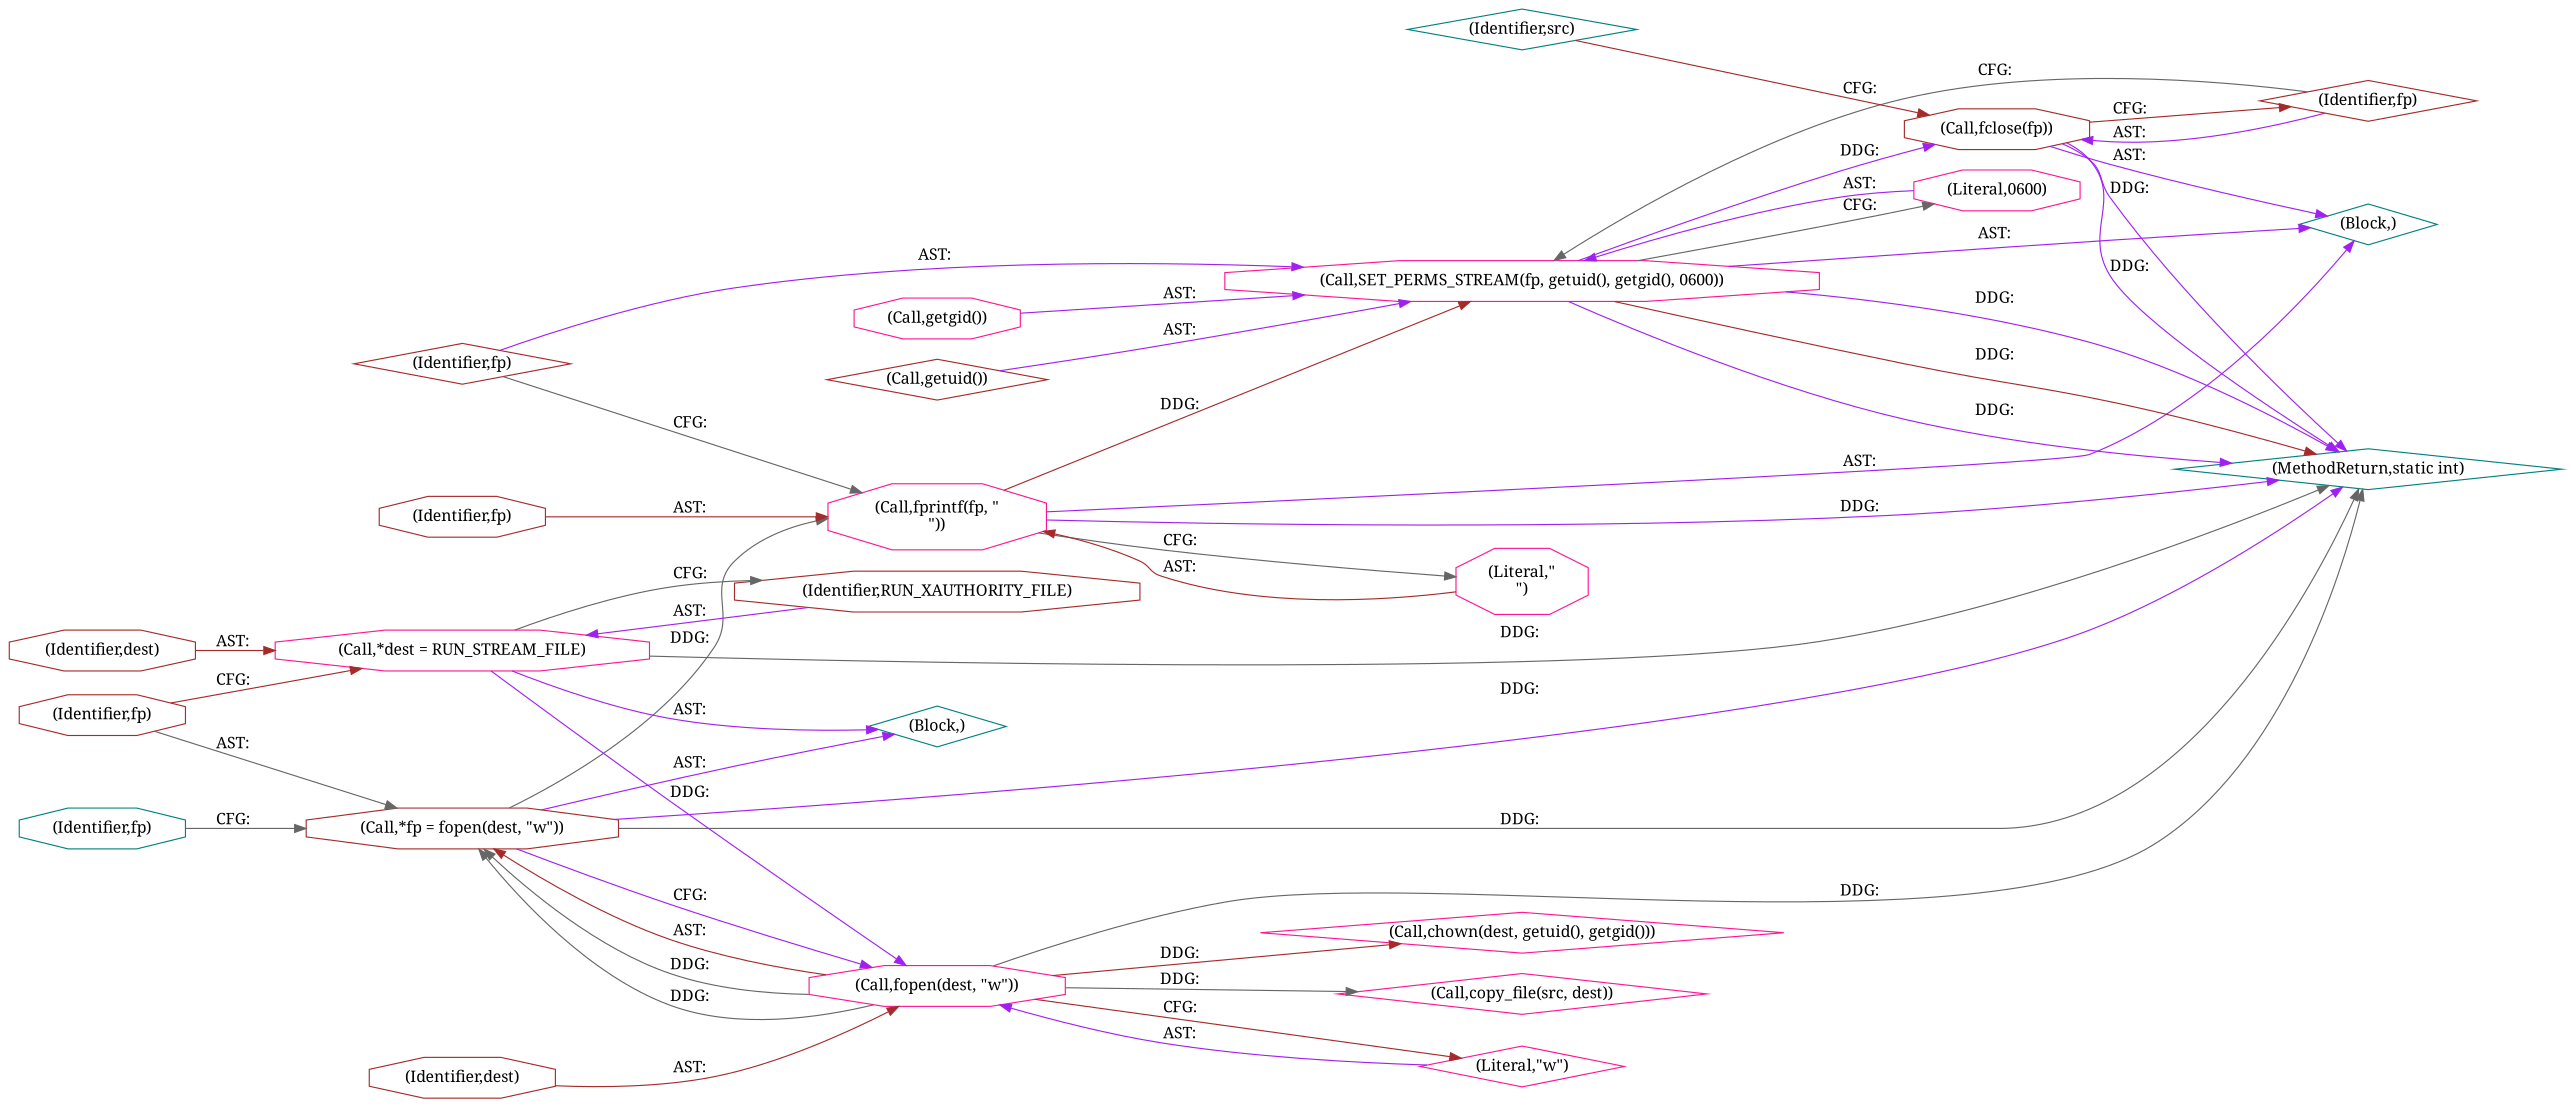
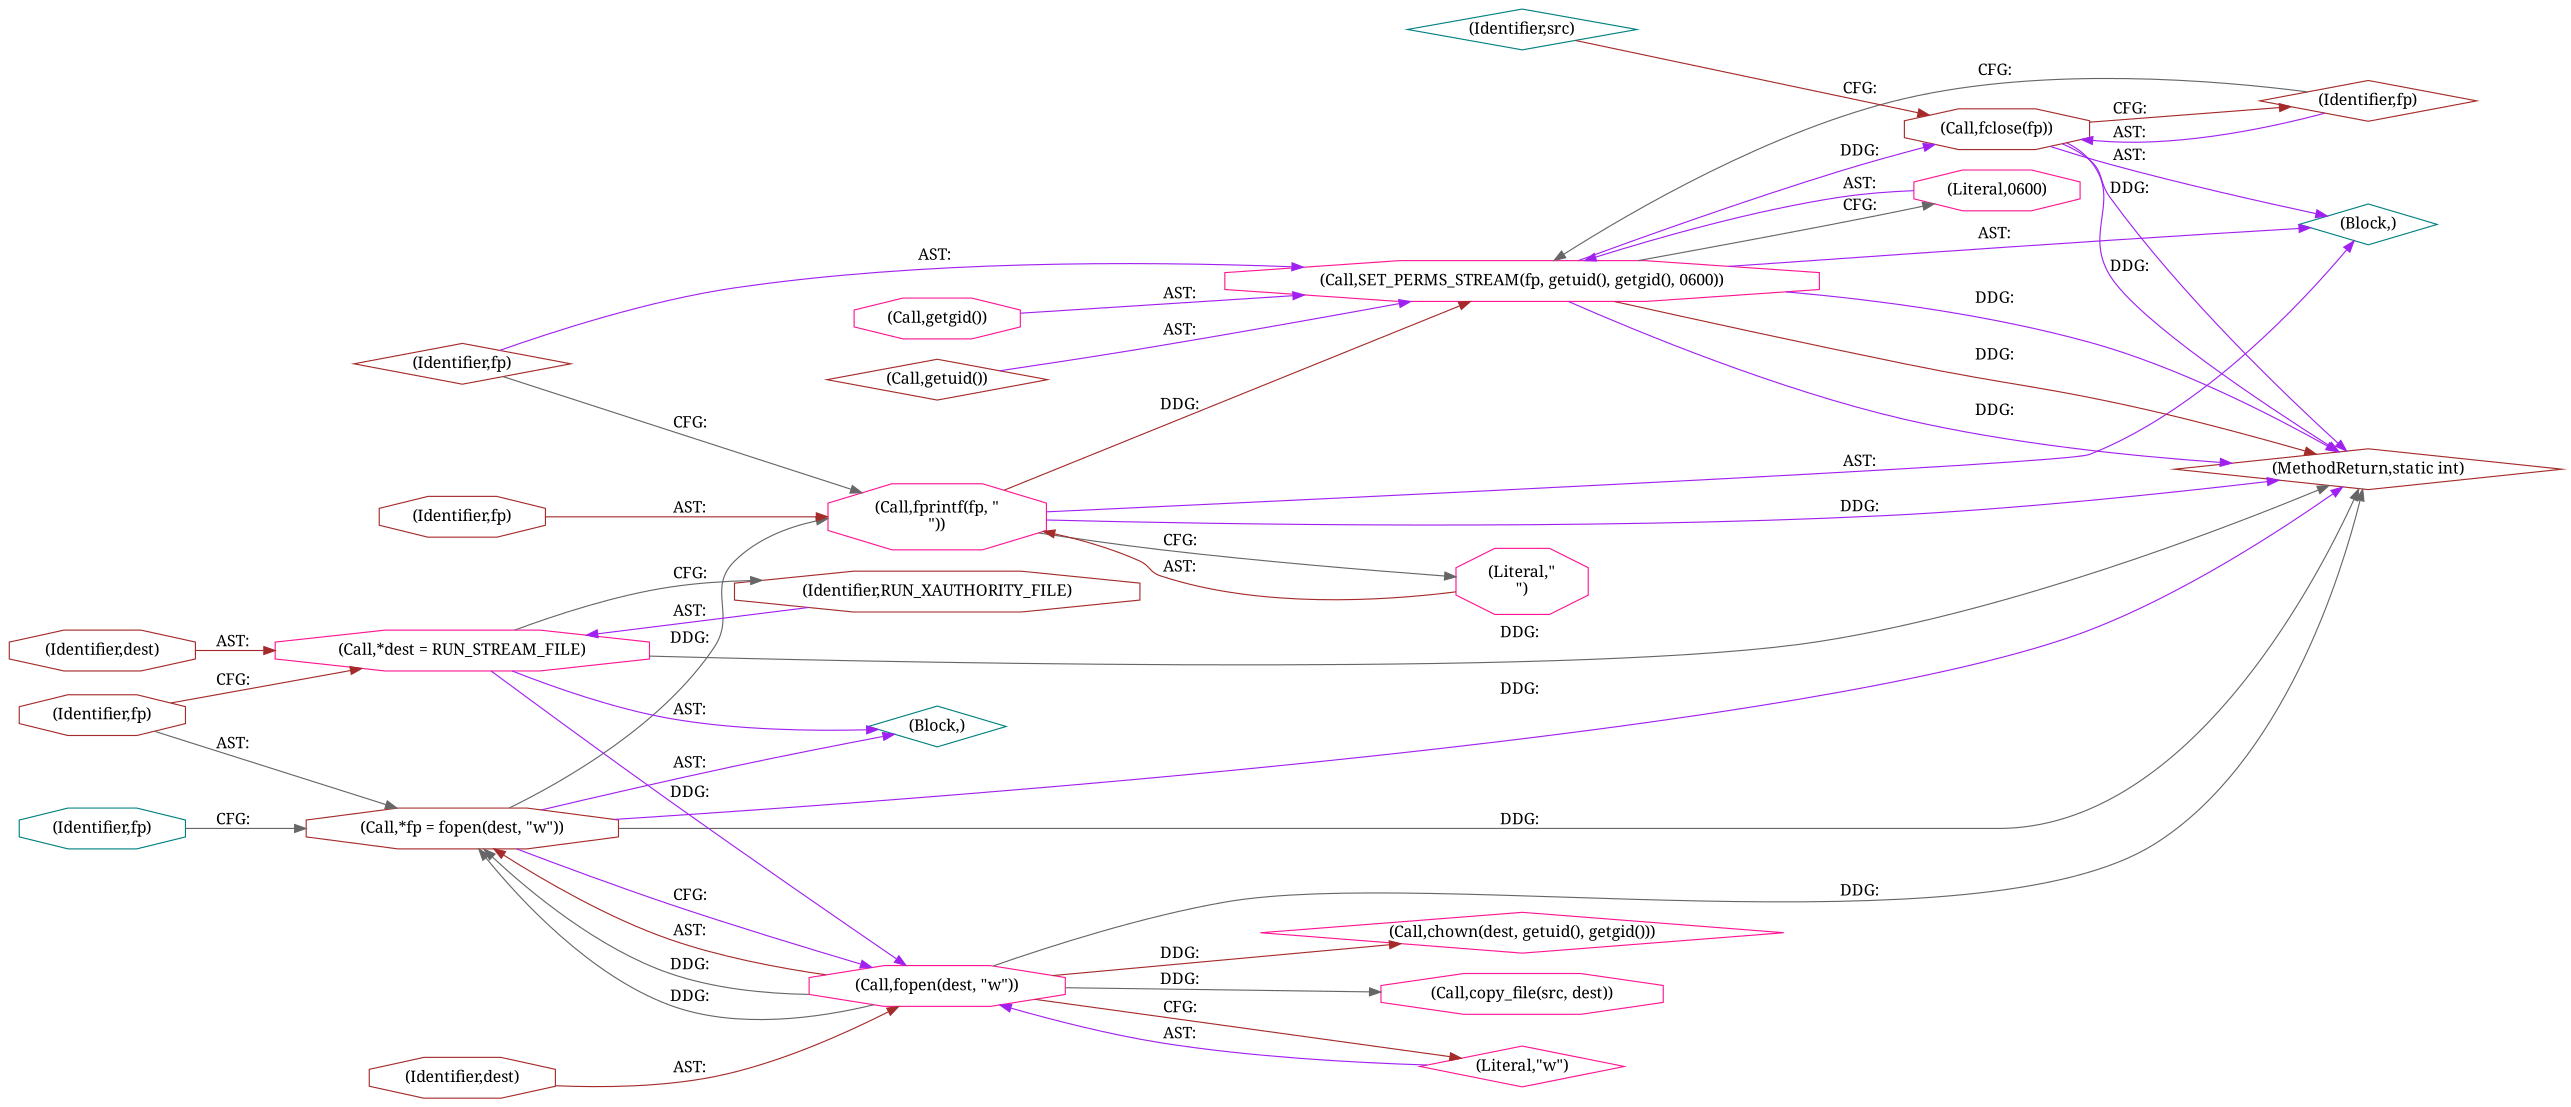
(2368, 469) -> (2368, 469)
(1522, 994) -> (1522, 994)
